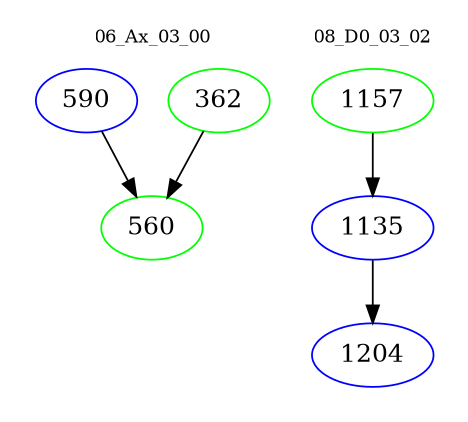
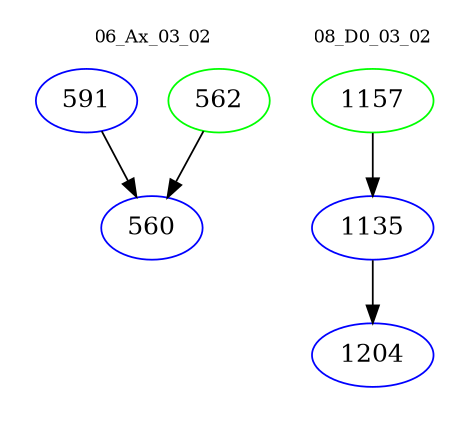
(153, 38) -> (153, 38)
(87, 101) -> (87, 101)
(219, 101) -> (219, 101)
(152, 228) -> (152, 228)
